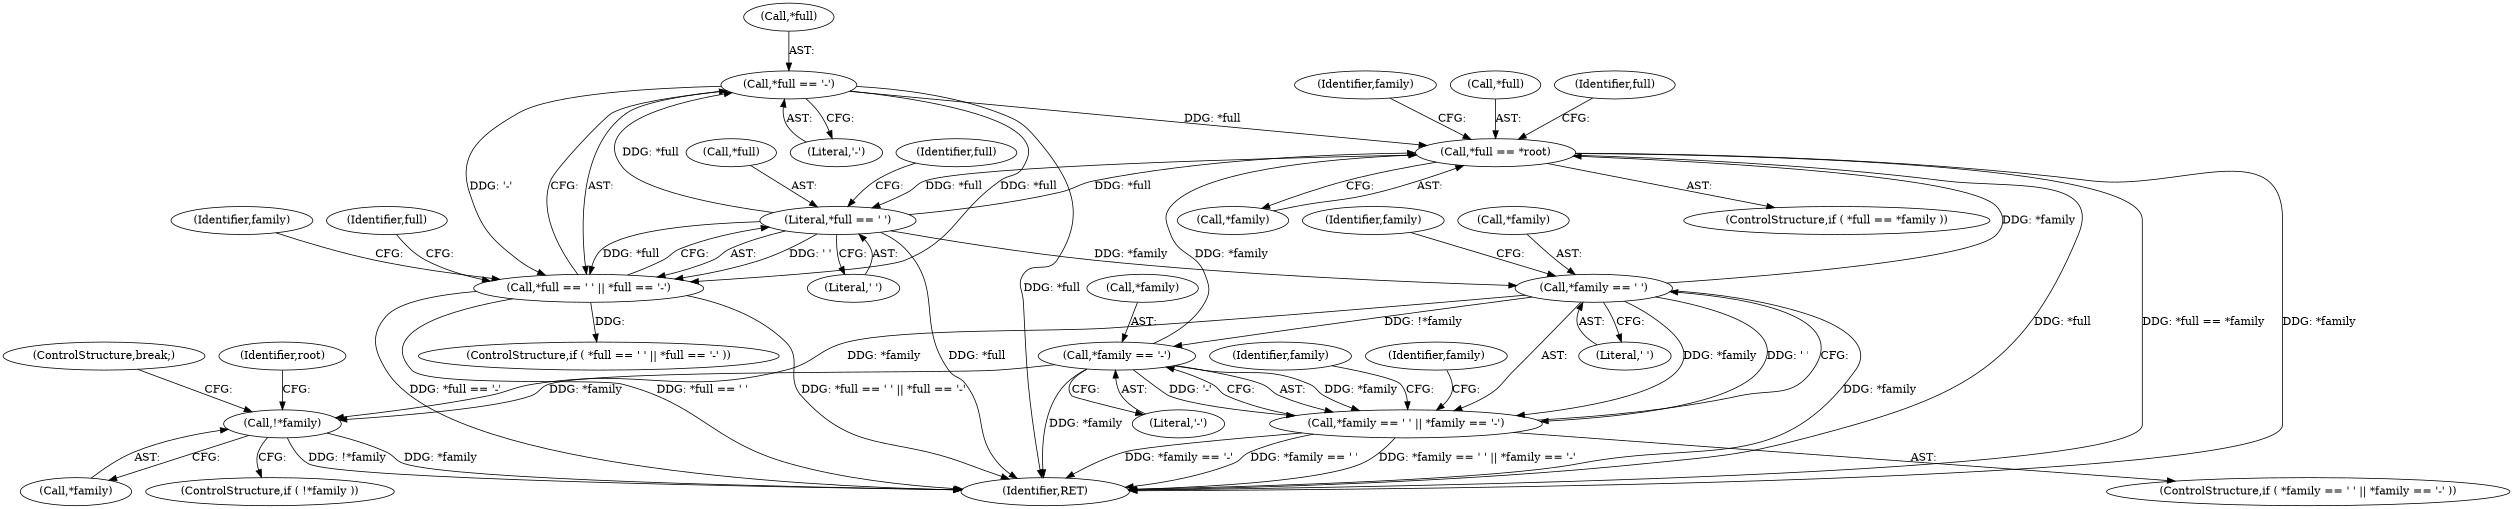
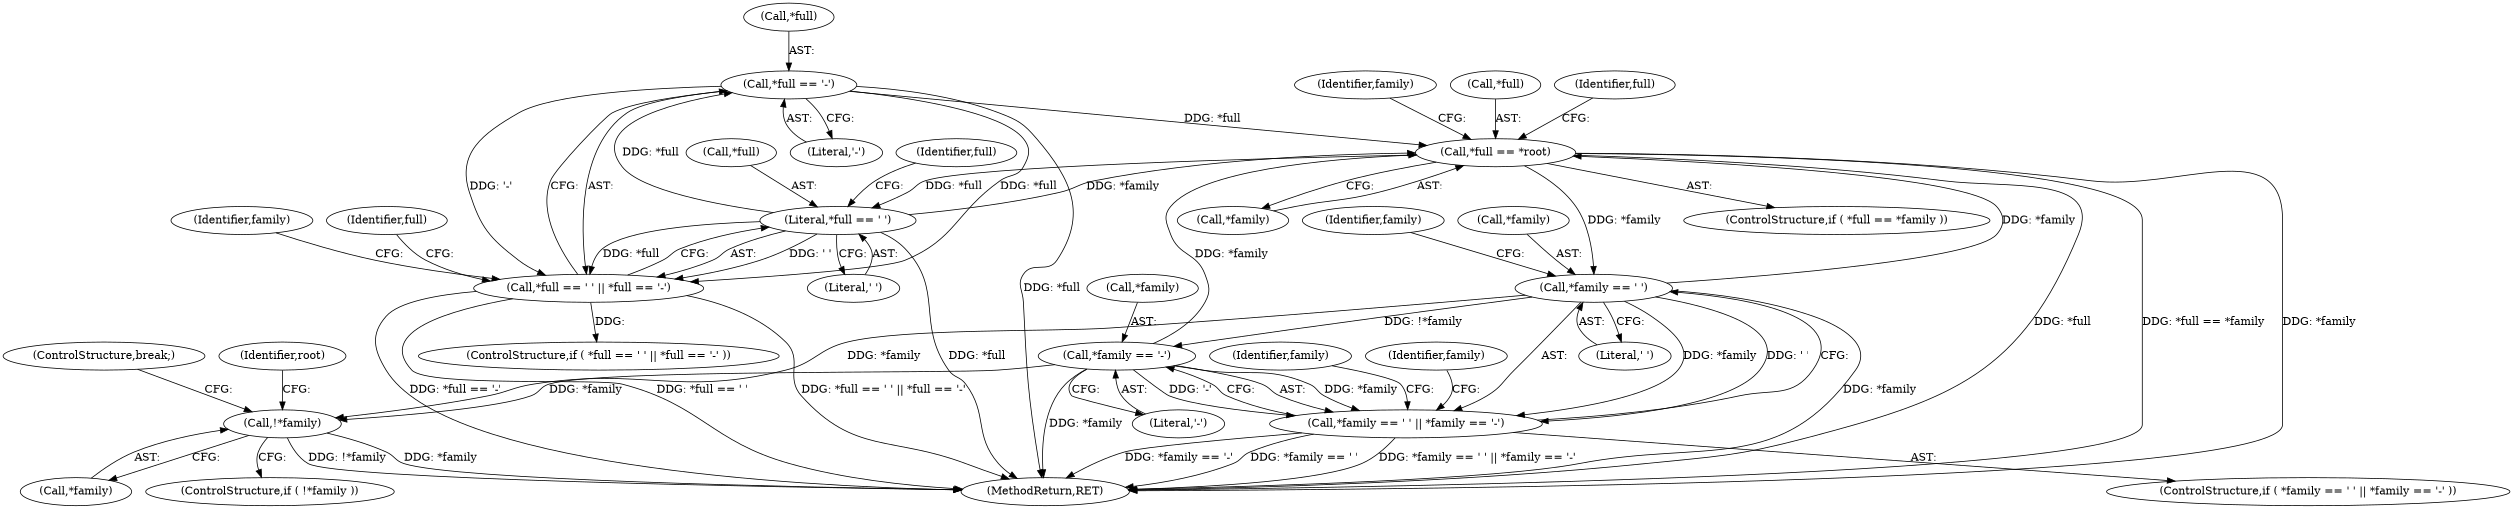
(1123, 187) -> (1123, 187)
(1183, 268) -> (1575, 205)
(1045, 492) -> (1045, 492)
